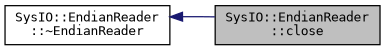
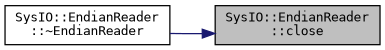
(199, 17) -> (186, 34)
